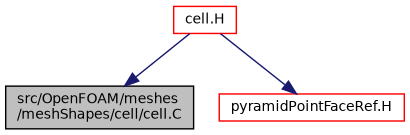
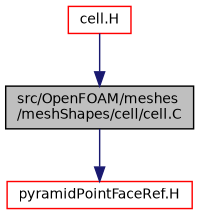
(253, 59) -> (100, 148)
